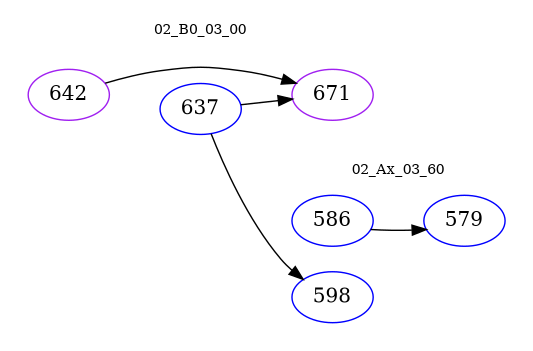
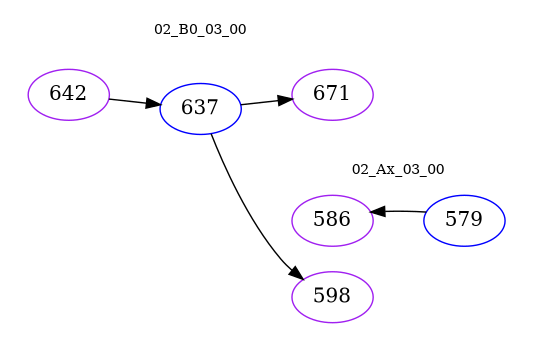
(194, 67) -> (128, 101)
(399, 171) -> (399, 171)
(333, 221) -> (333, 221)
(391, 230) -> (406, 211)
(333, 297) -> (333, 297)
